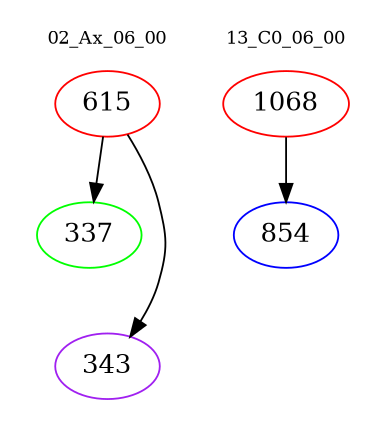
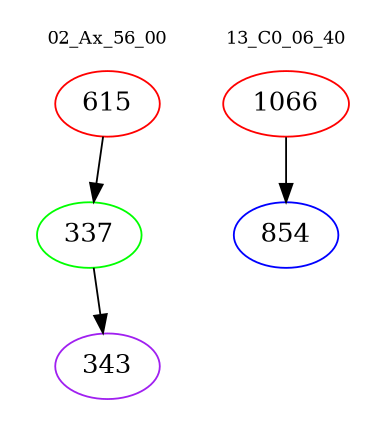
(108, 39) -> (108, 39)
(286, 39) -> (286, 39)
(286, 104) -> (286, 104)
(164, 227) -> (97, 291)
